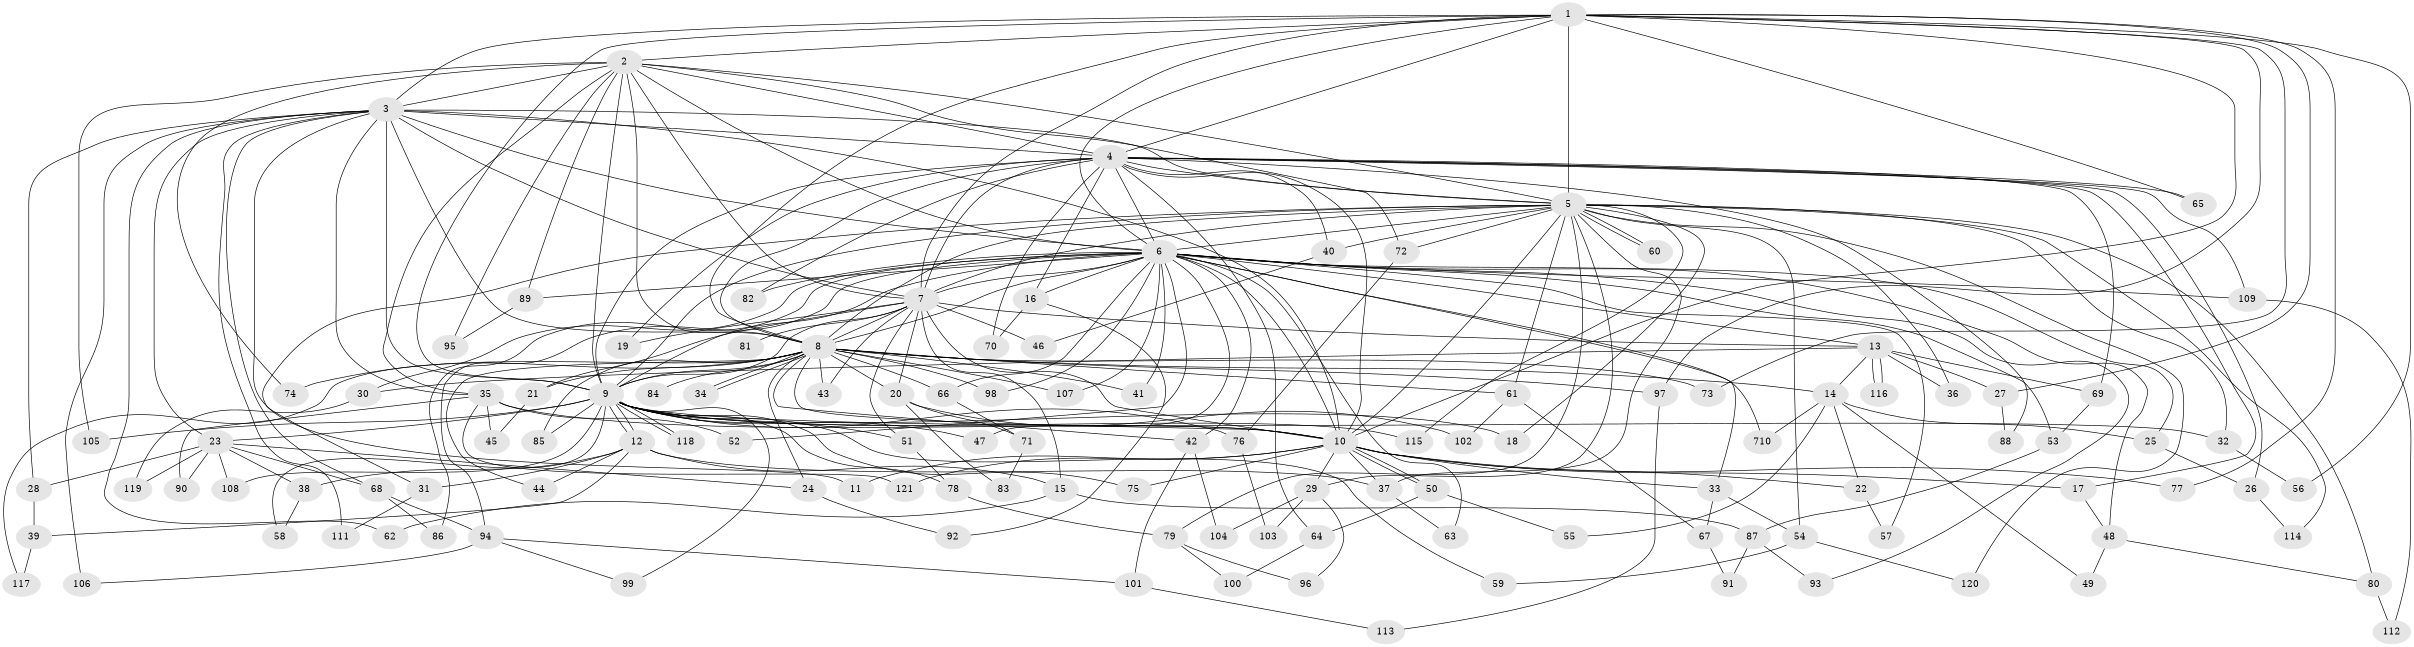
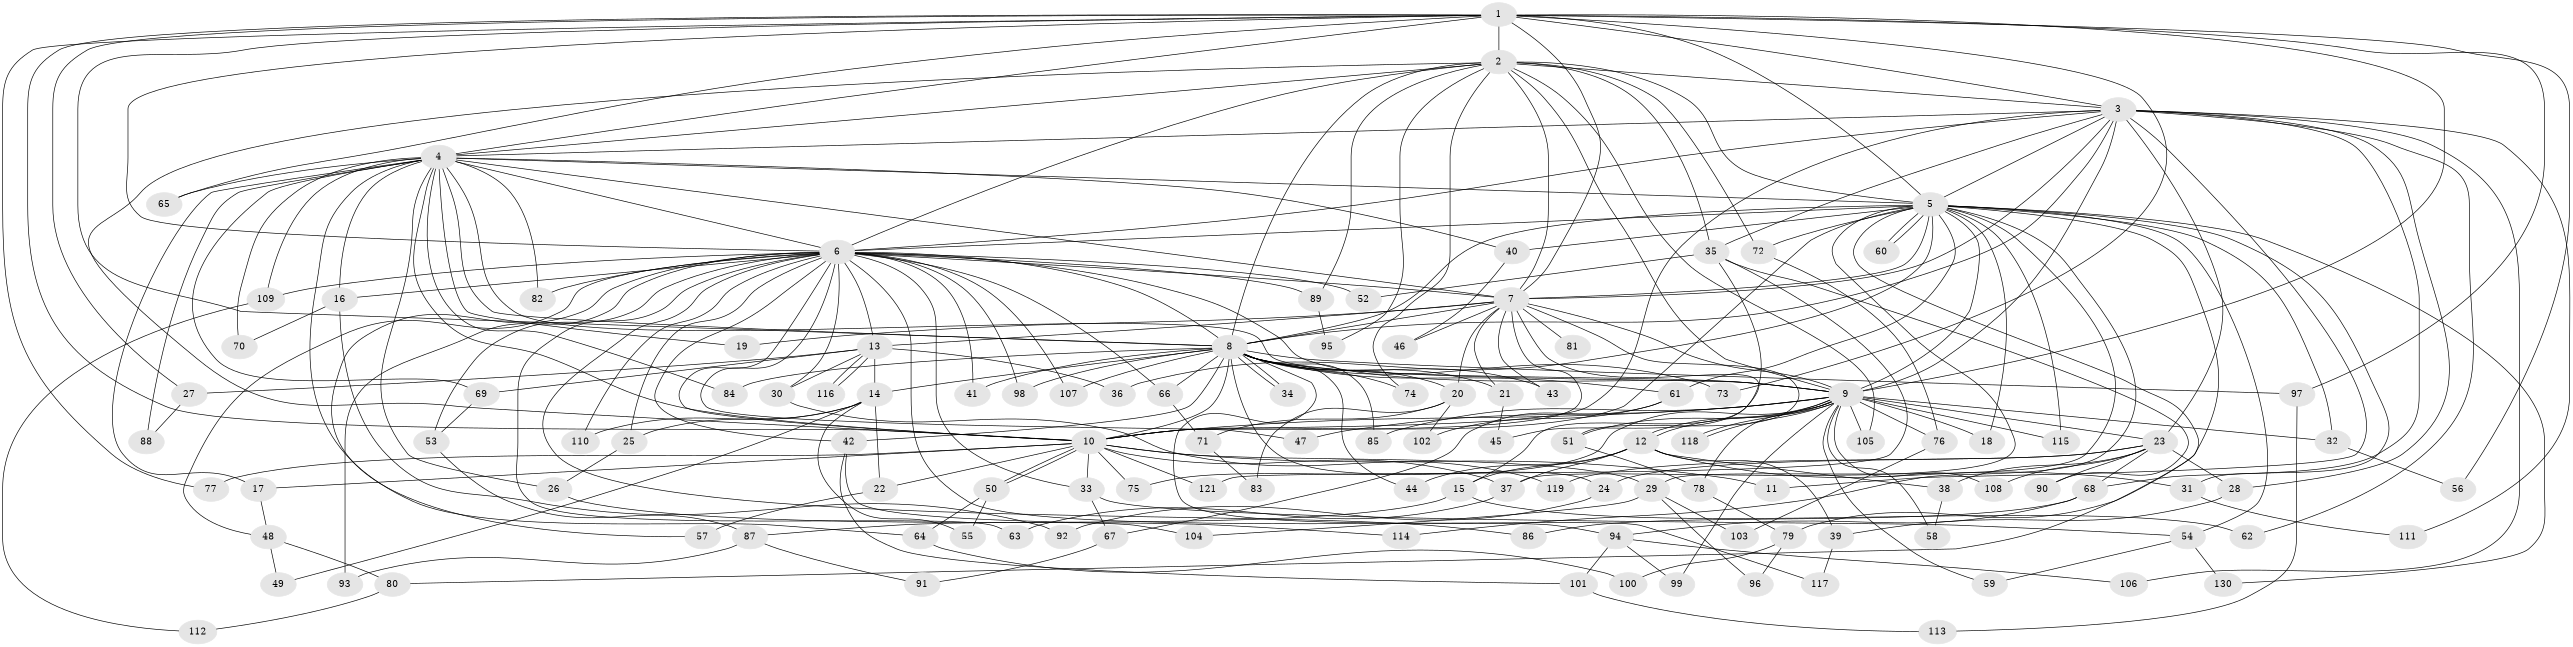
none -> (532, 332)
(911, 427) -> (248, 150)
(1763, 442) -> (581, 442)
(1970, 585) -> (2223, 585)
